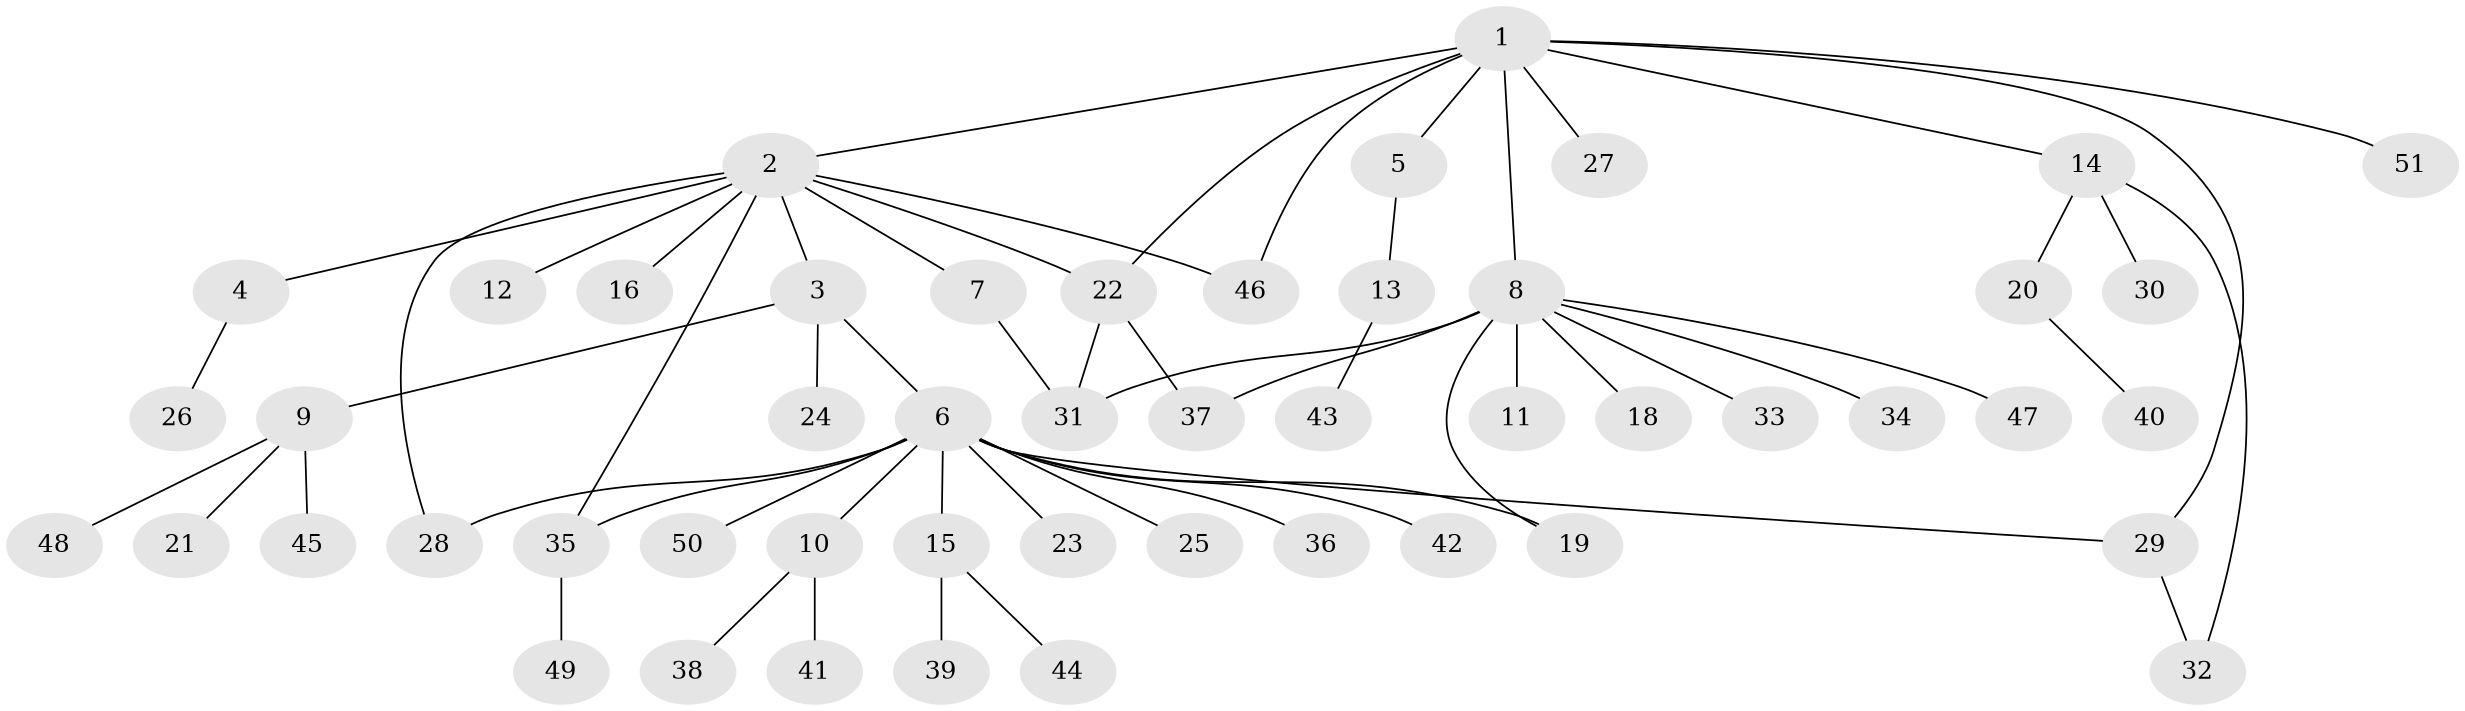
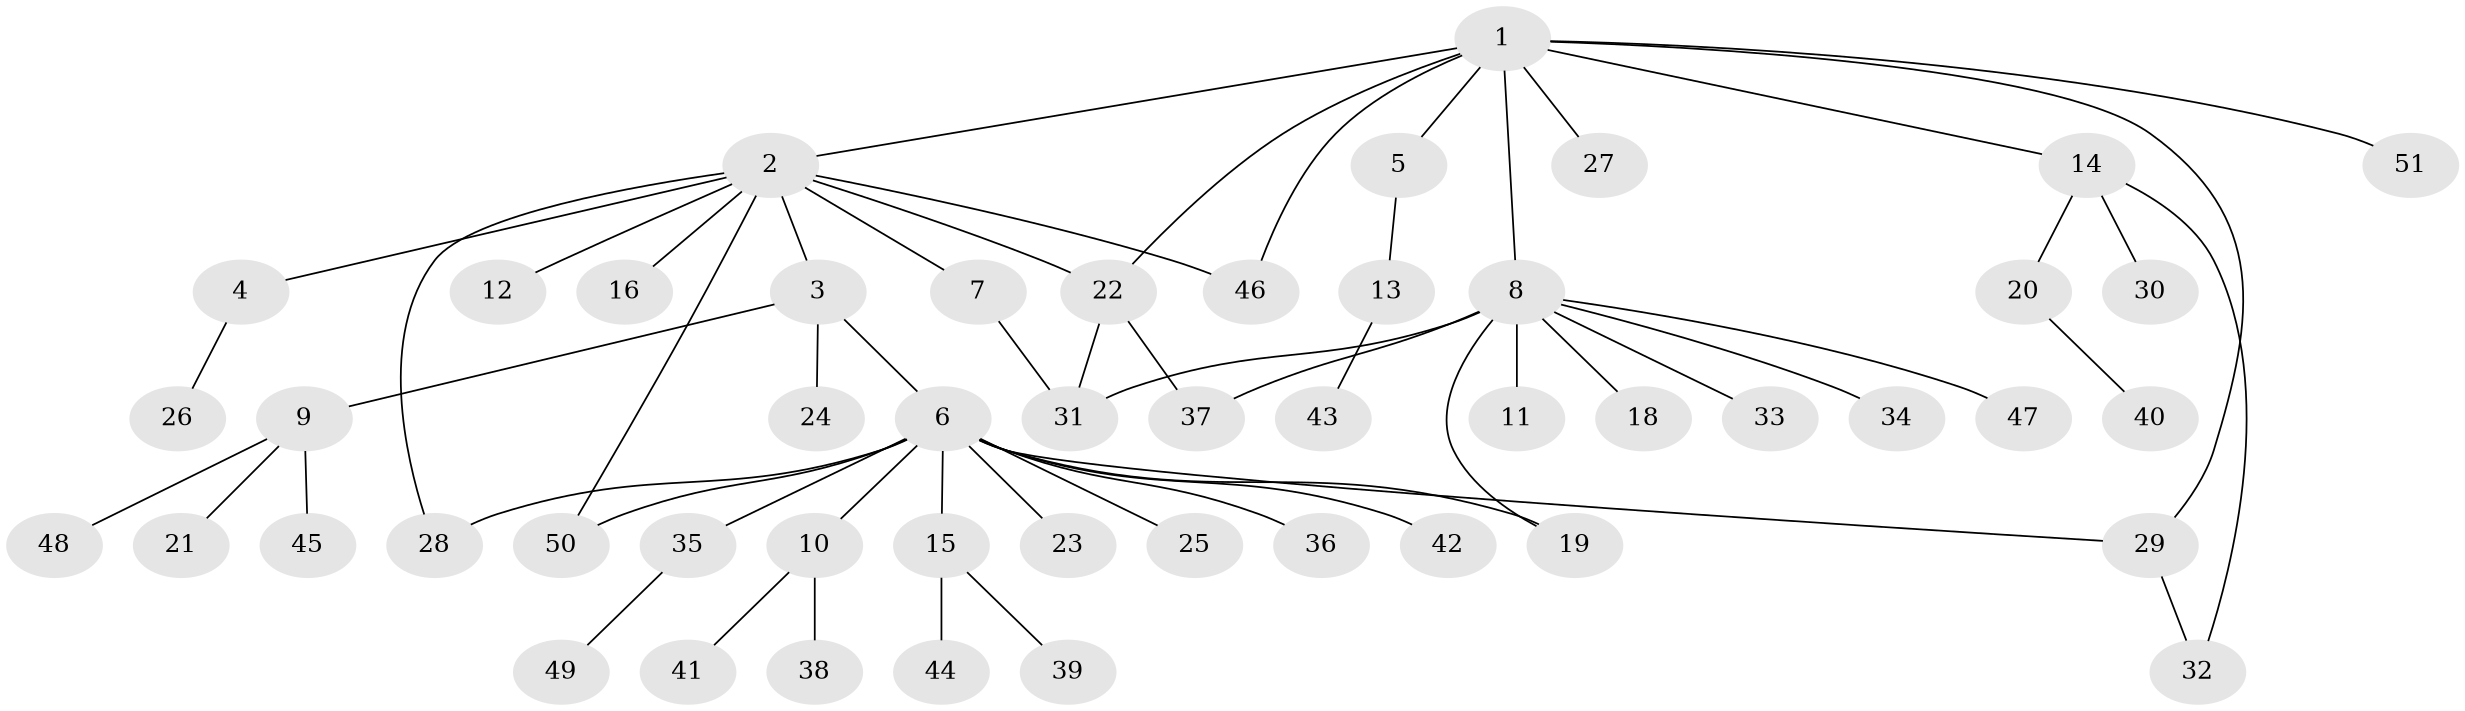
(670, 357) -> (670, 357)
